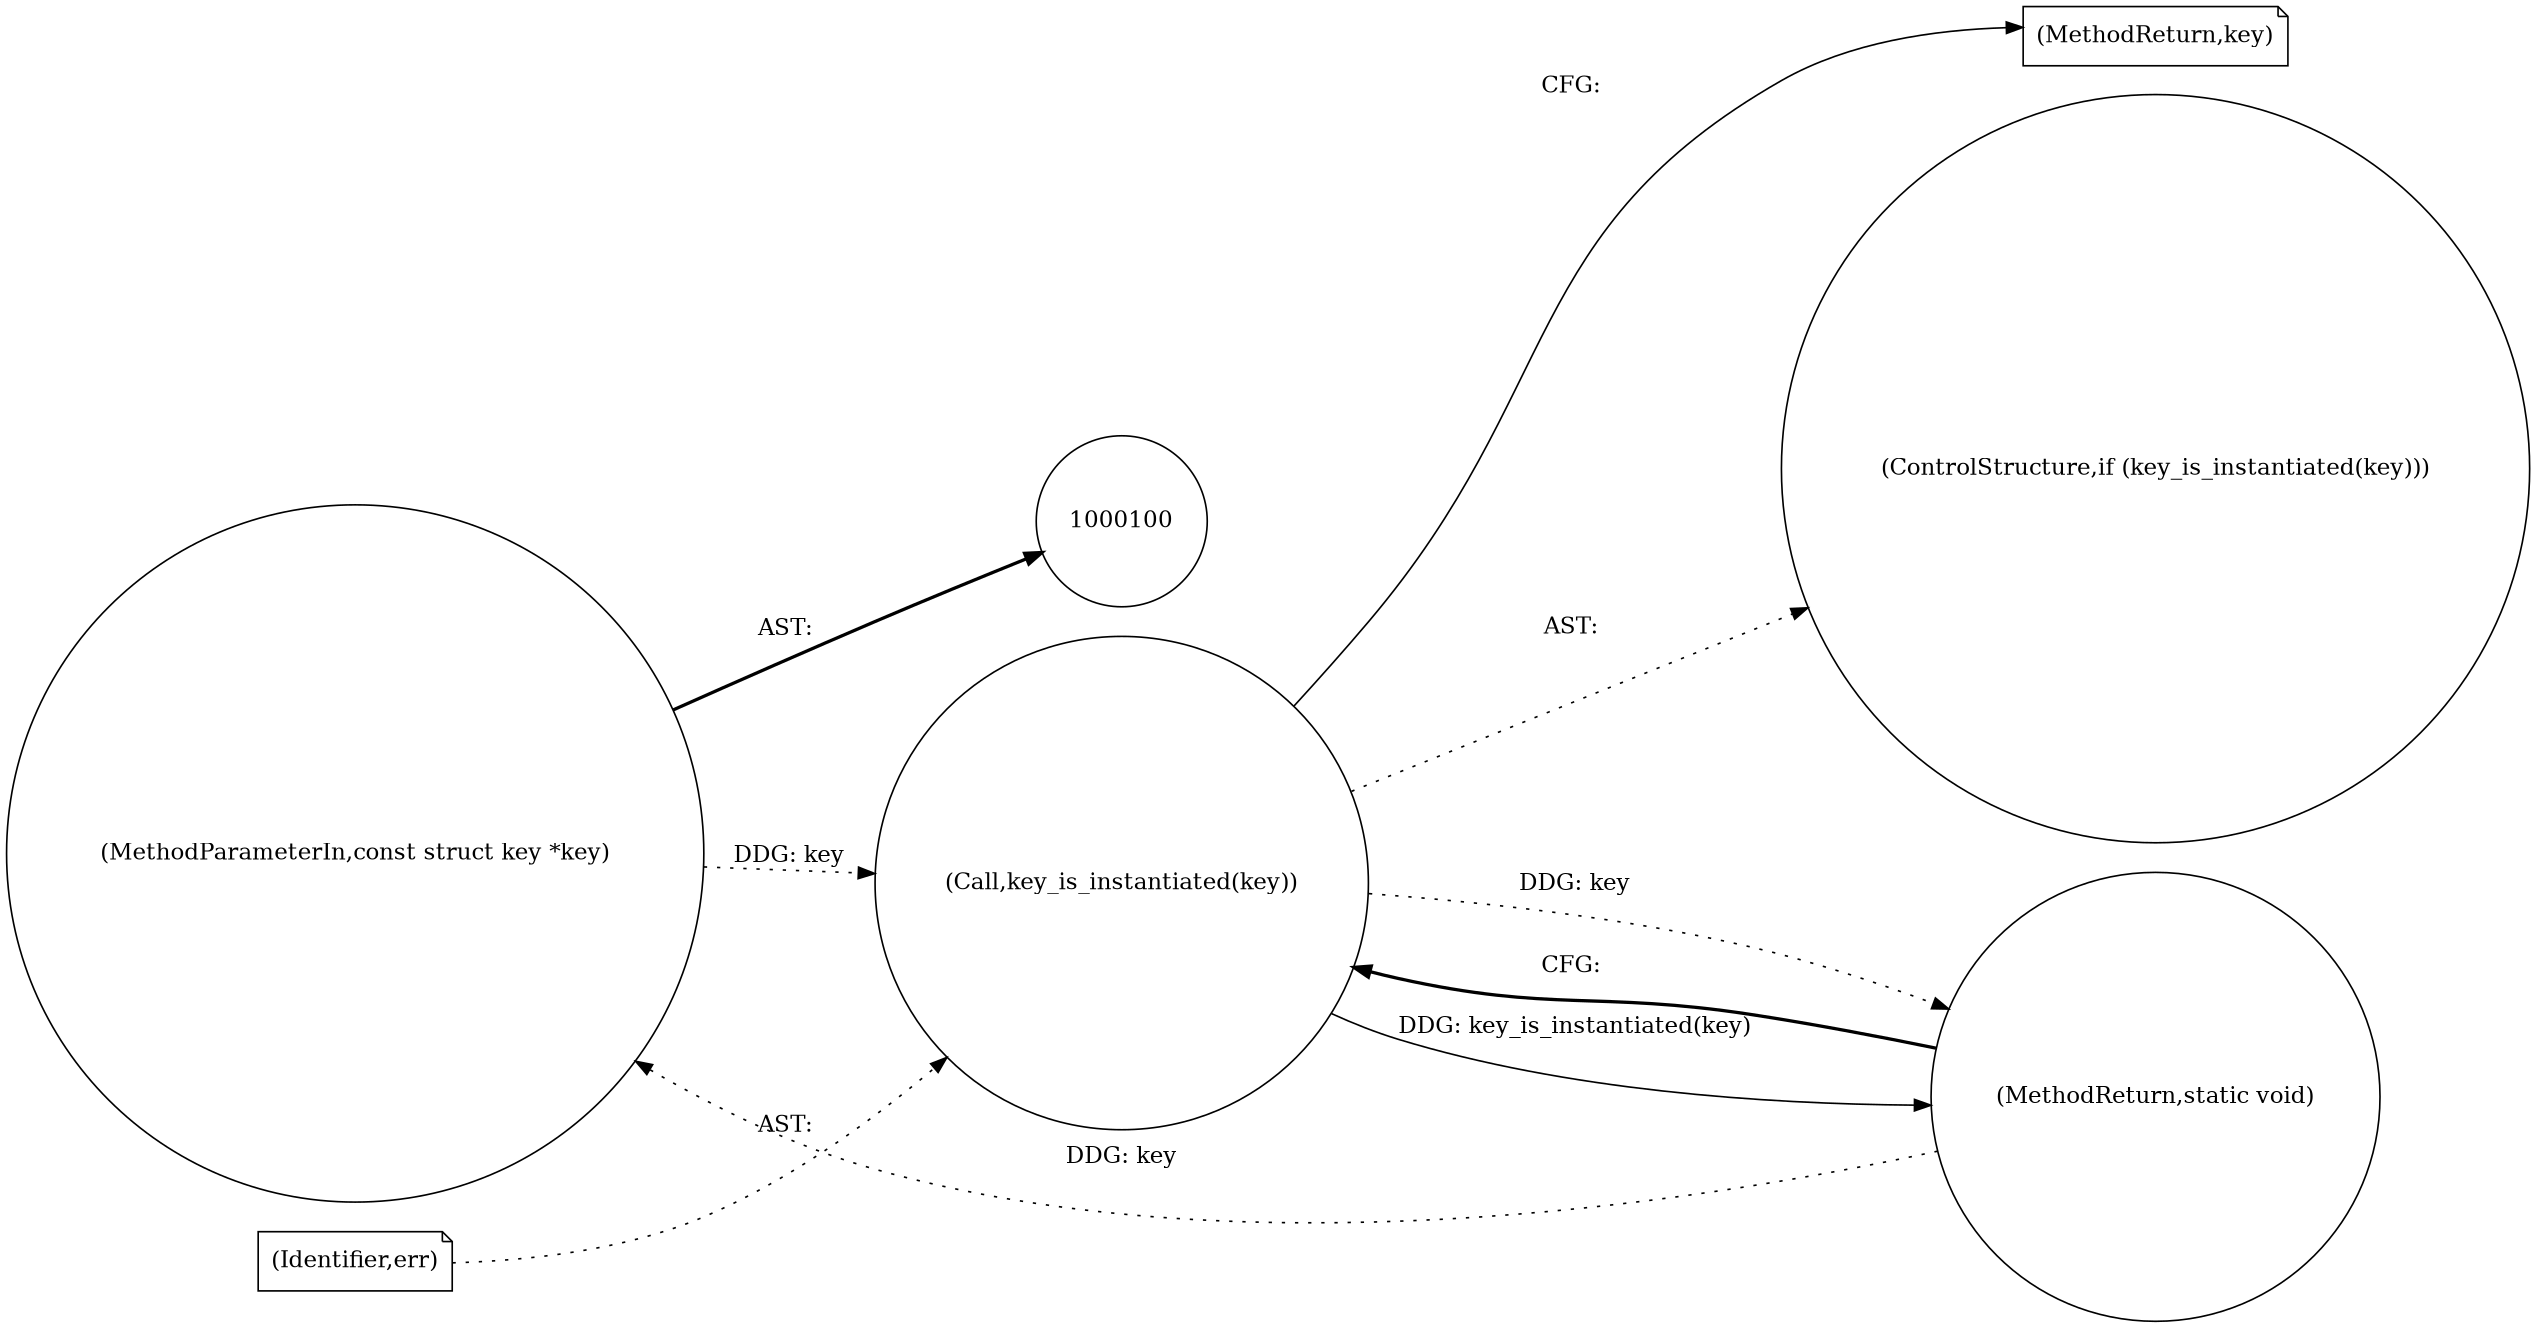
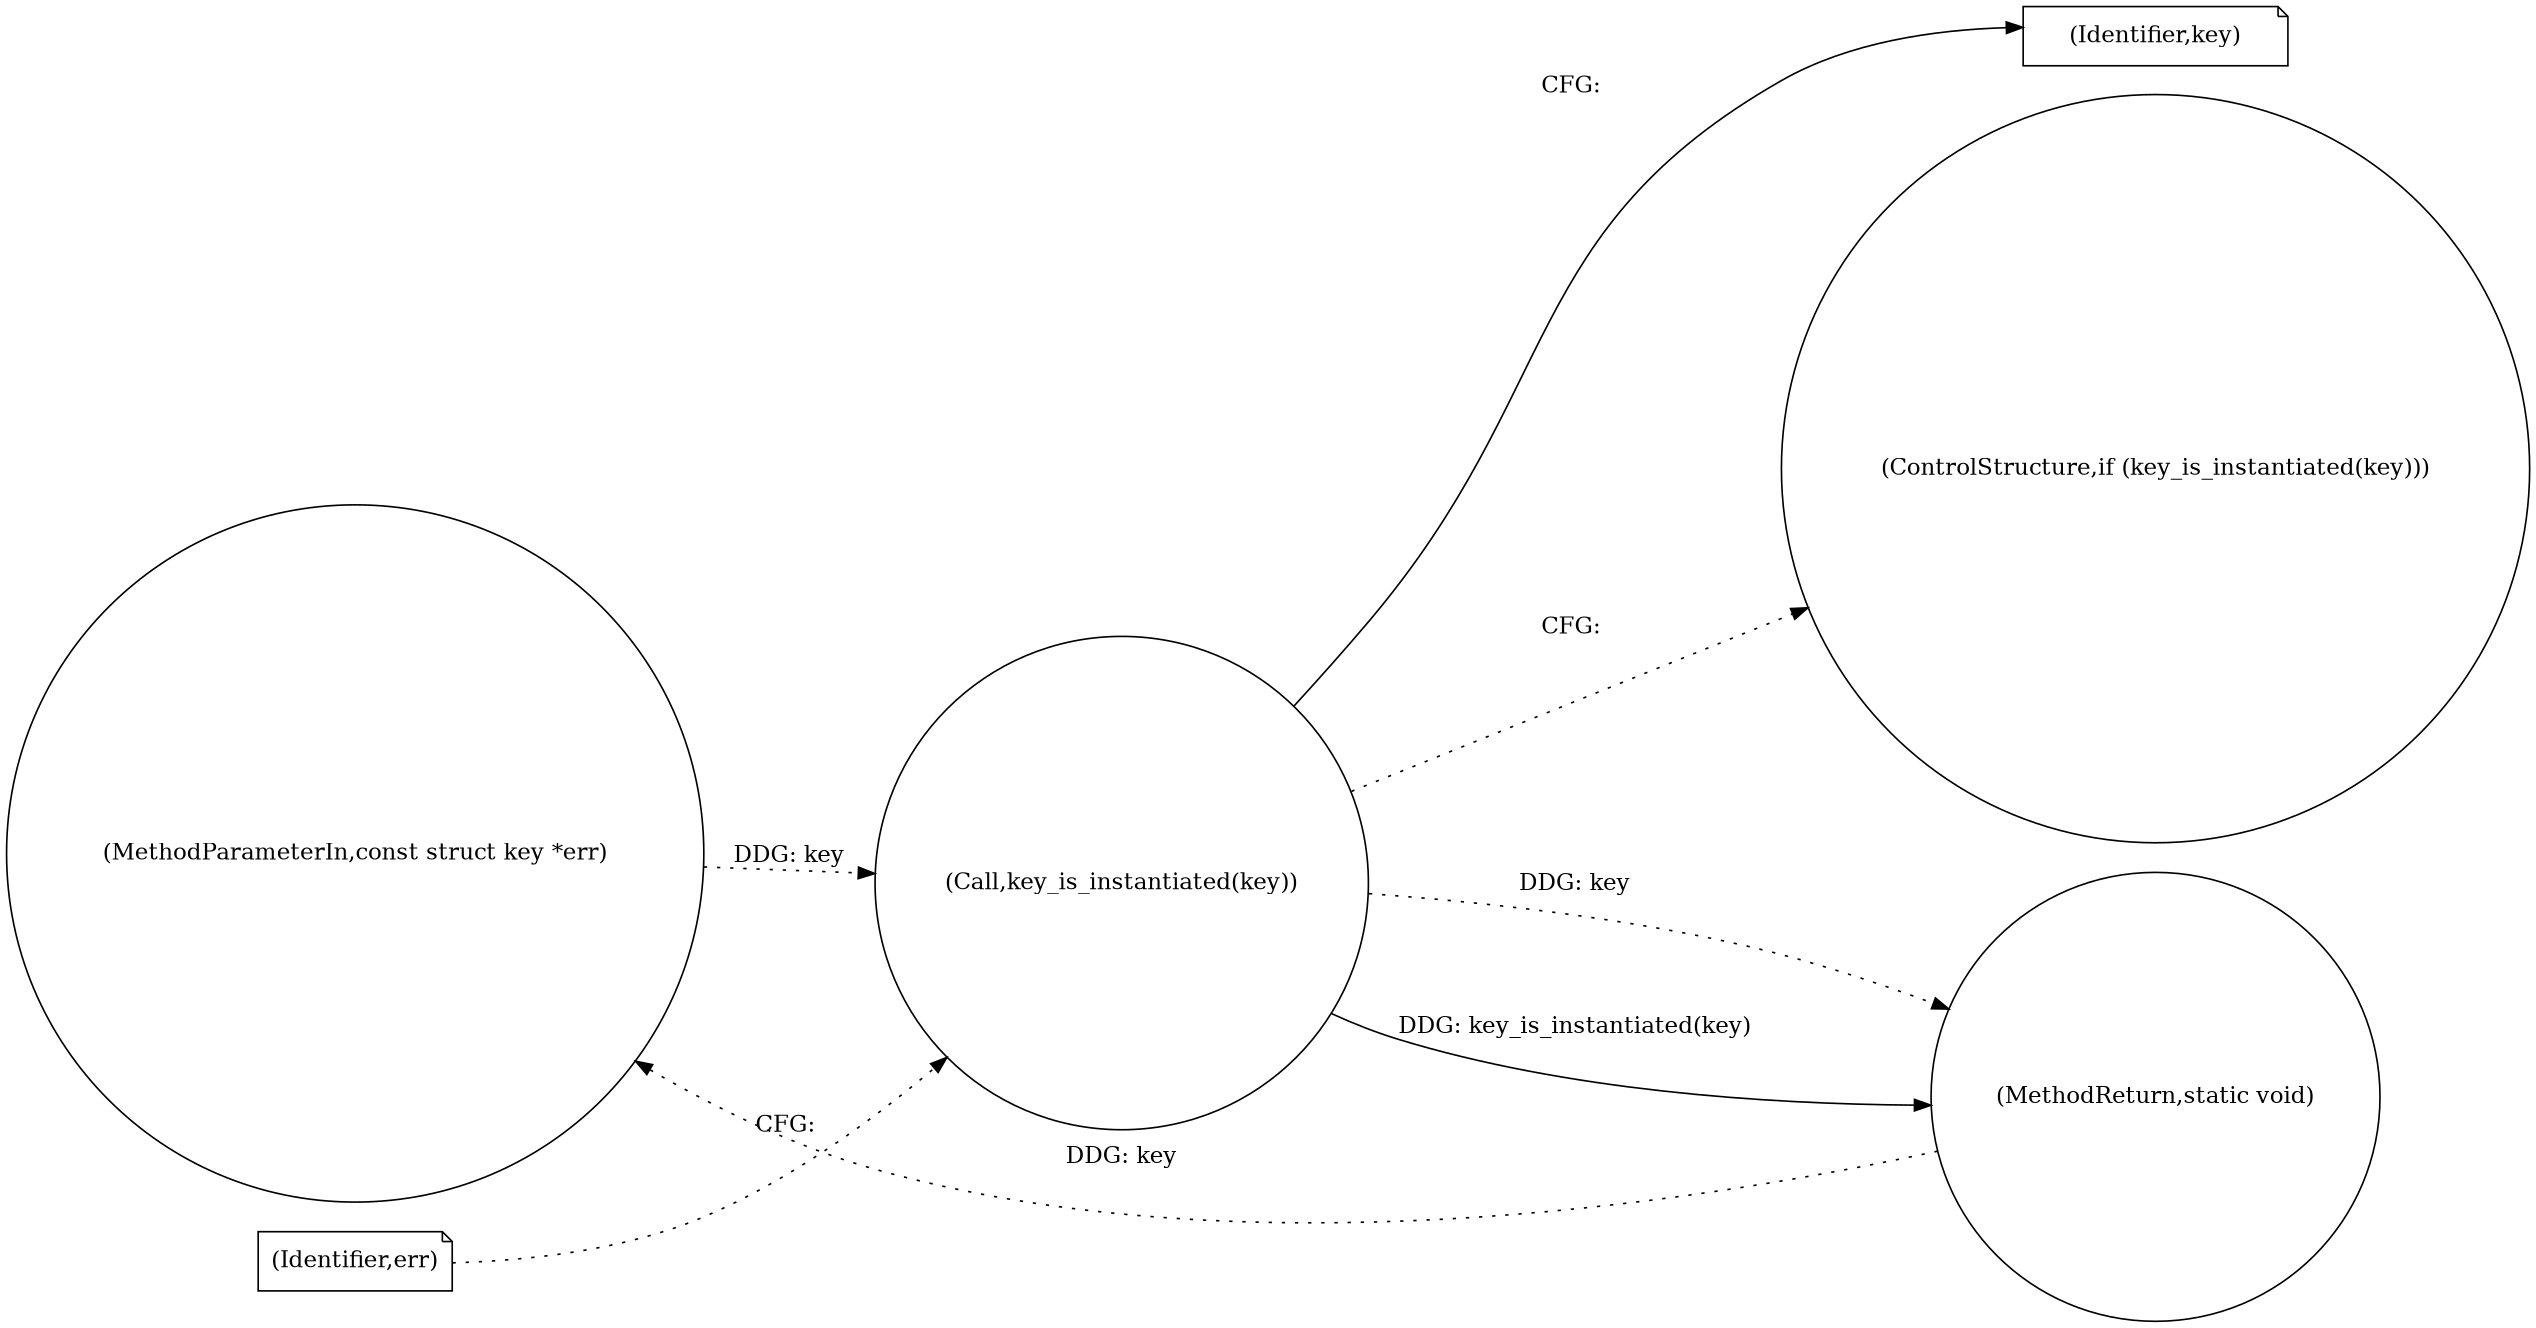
(2156, 36) -> (2156, 36)
(1122, 521) -> none
(1575, 627) -> (1575, 627)
(355, 853) -> (355, 853)
(1654, 1004) -> none
(789, 1126) -> (789, 1126)
